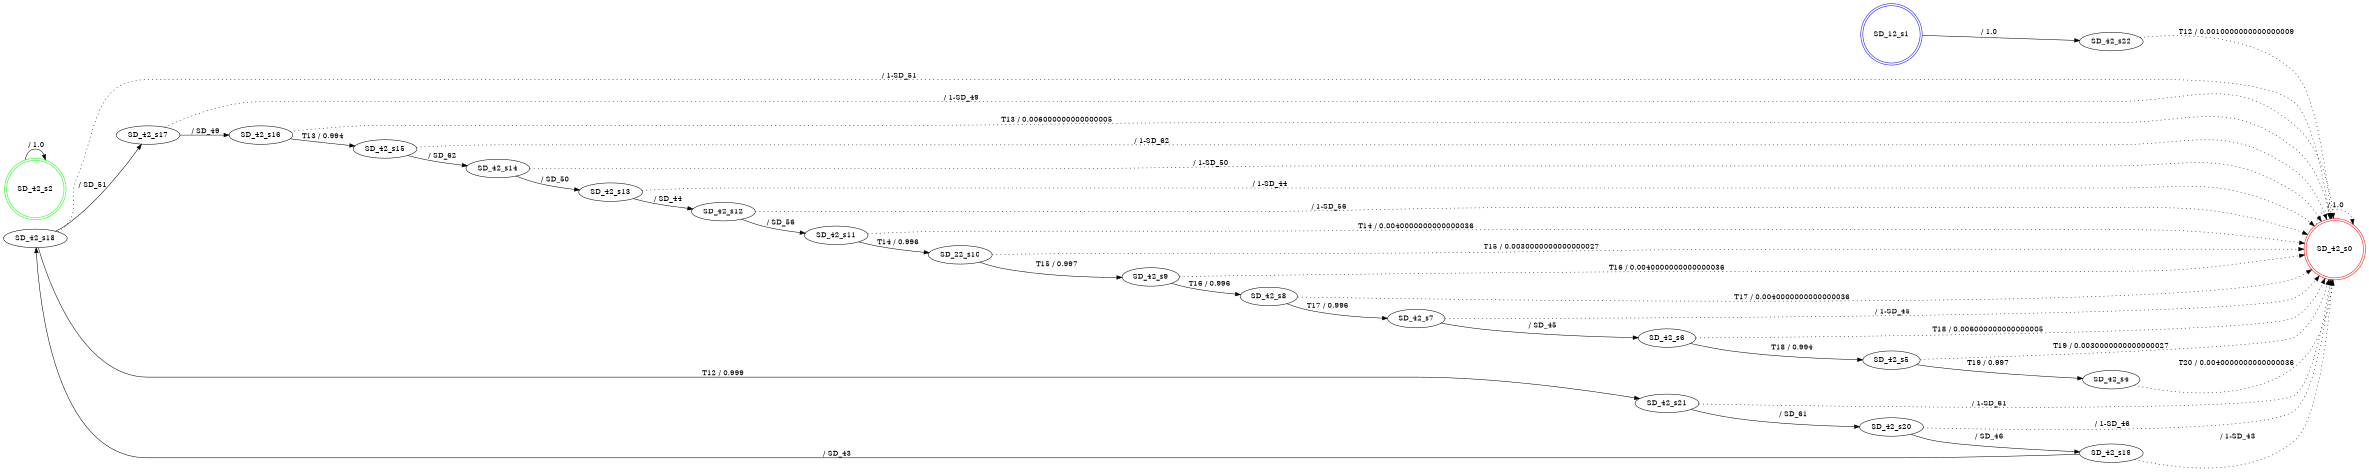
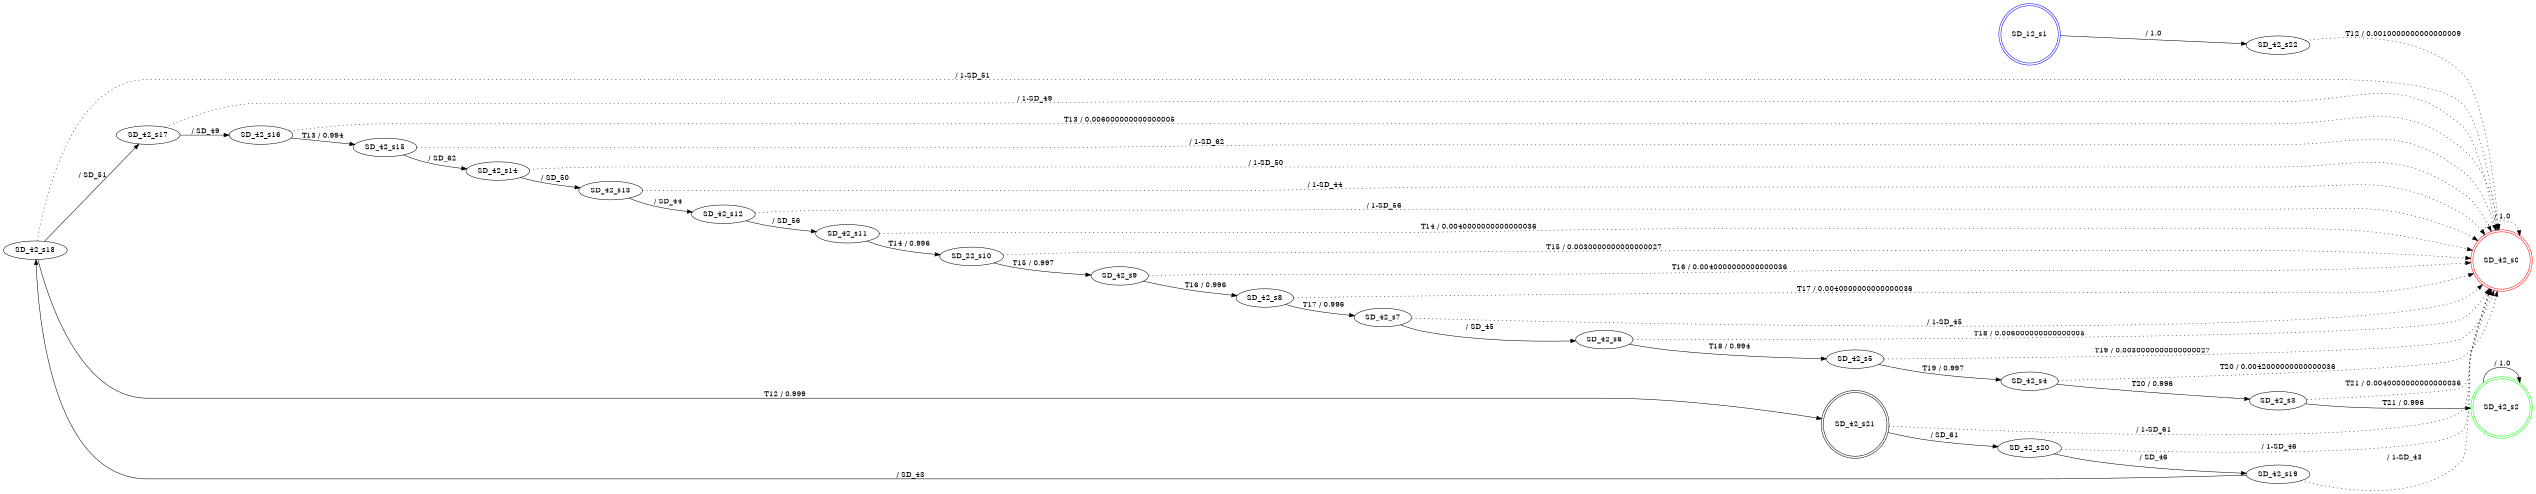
(2237, 363) -> (2278, 367)
none -> (2278, 401)
(1667, 403) -> (1855, 424)
